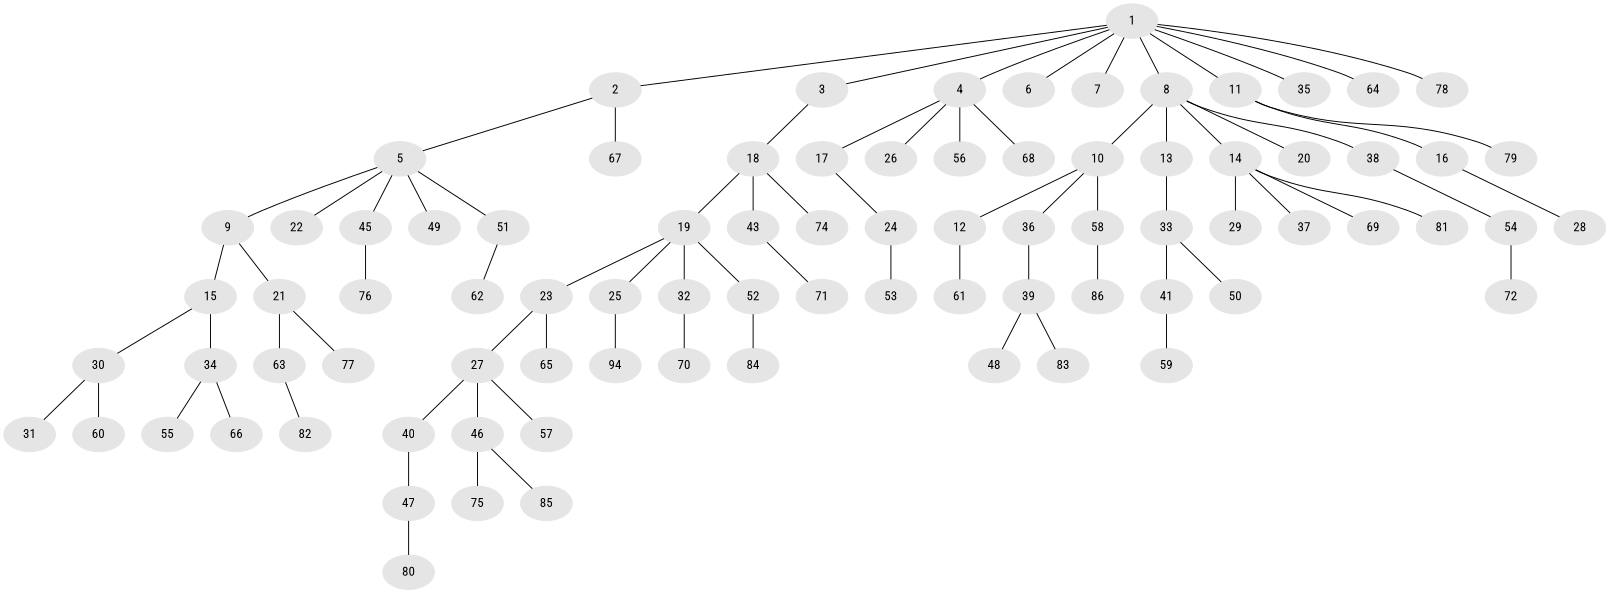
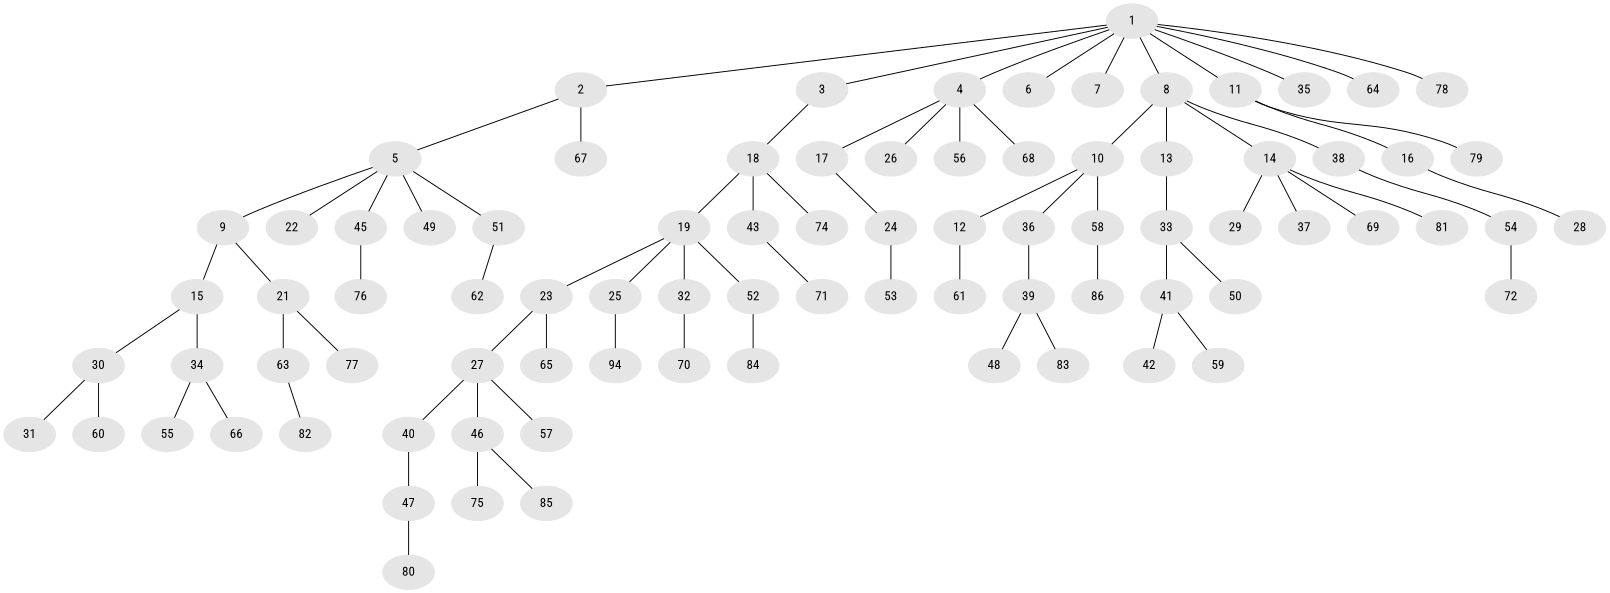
(1304, 159) -> none
none -> (1149, 366)
